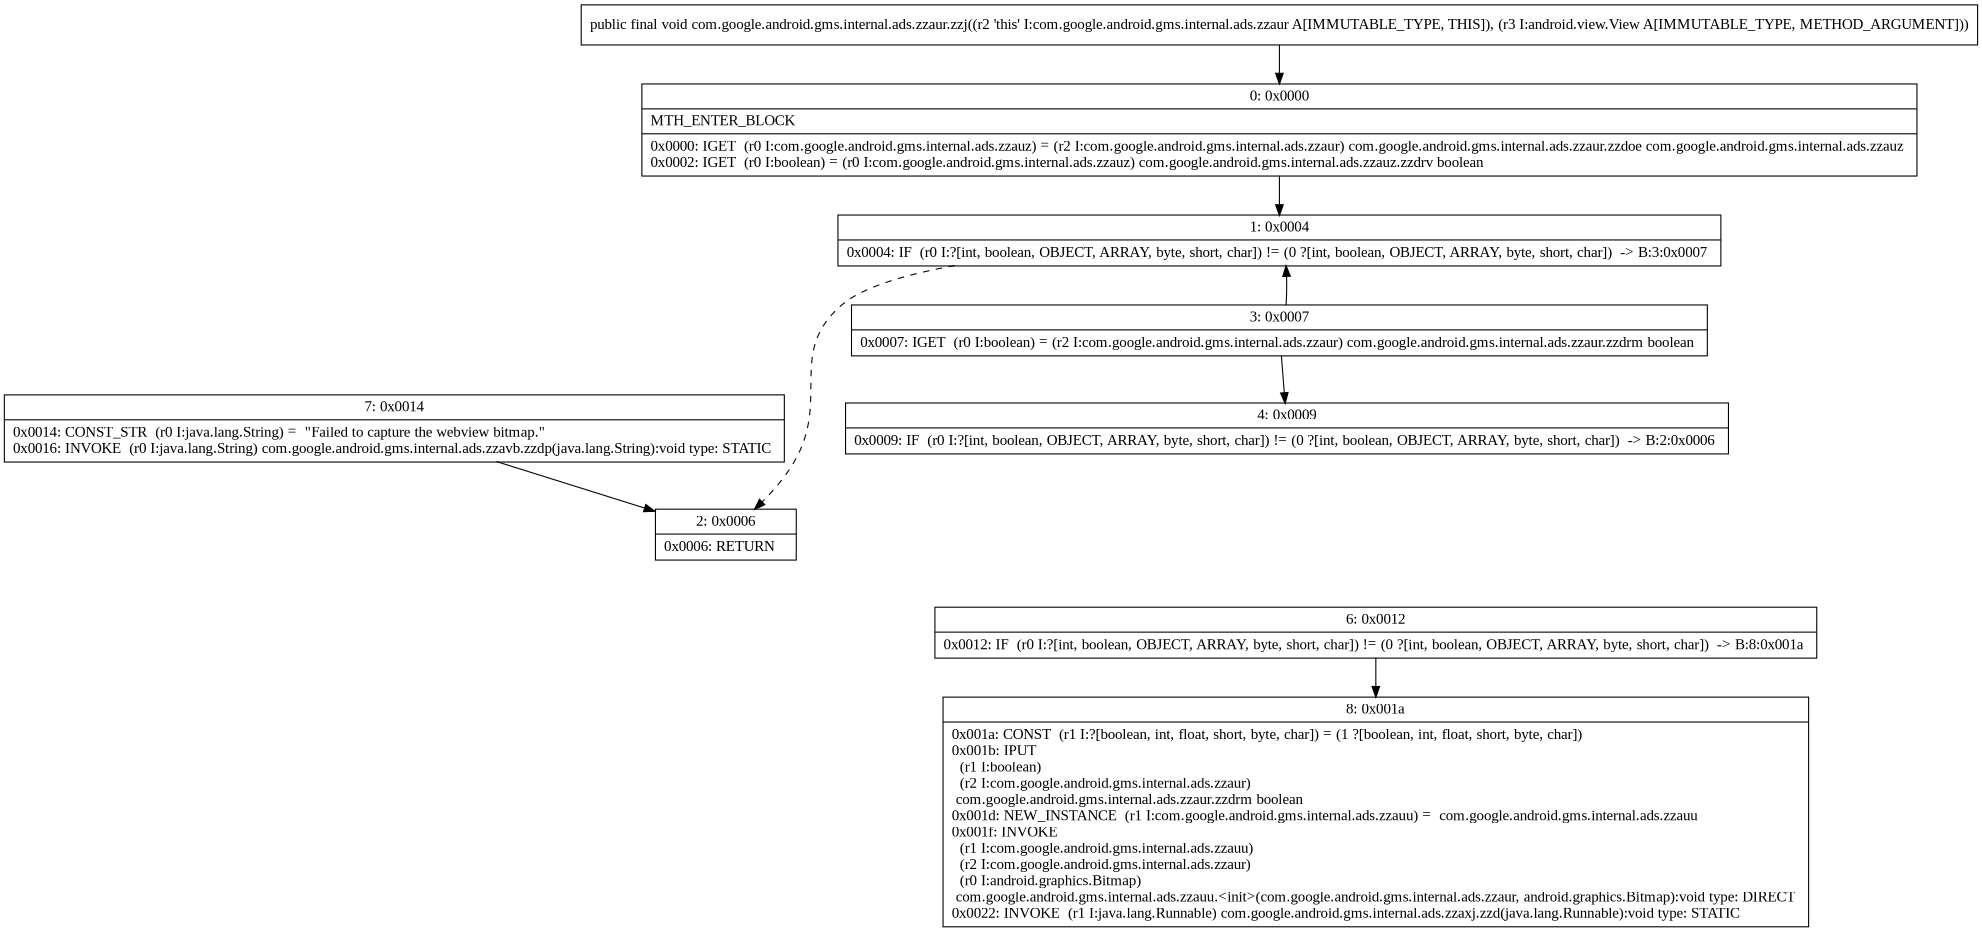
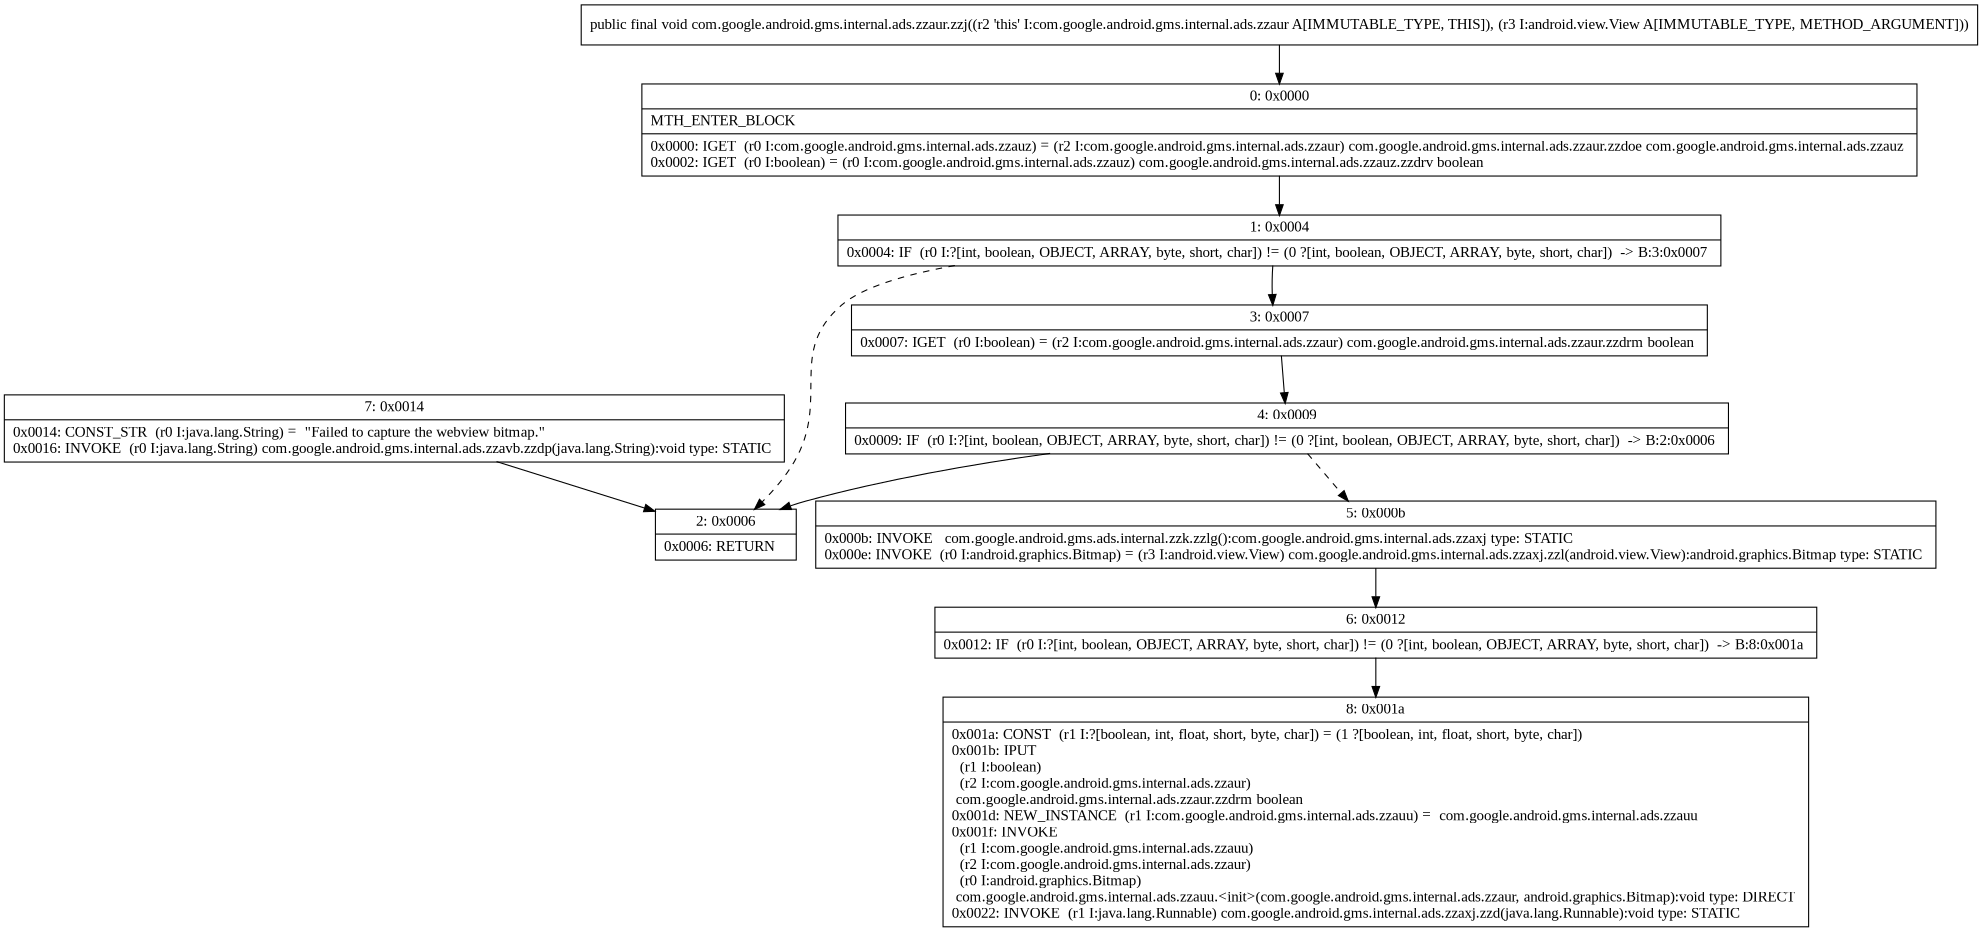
(1287, 291) -> (1272, 280)
none -> (919, 475)
none -> (1376, 535)
